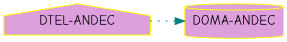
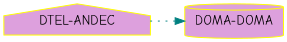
(234, 21) -> (234, 21)
